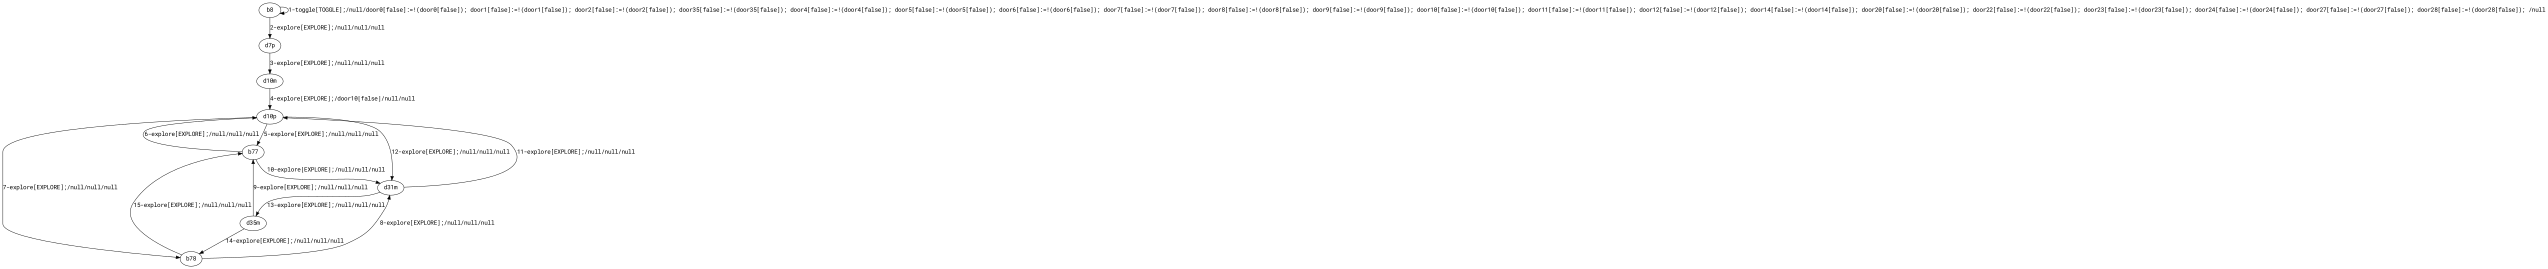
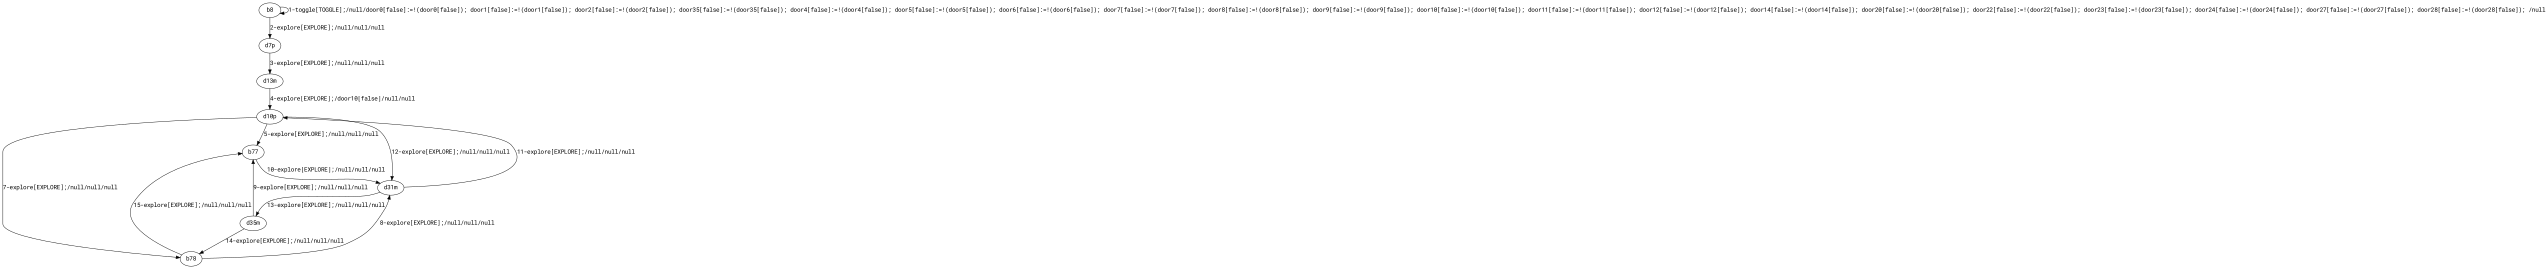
(270, 81) -> (270, 81)
(146, 131) -> none
